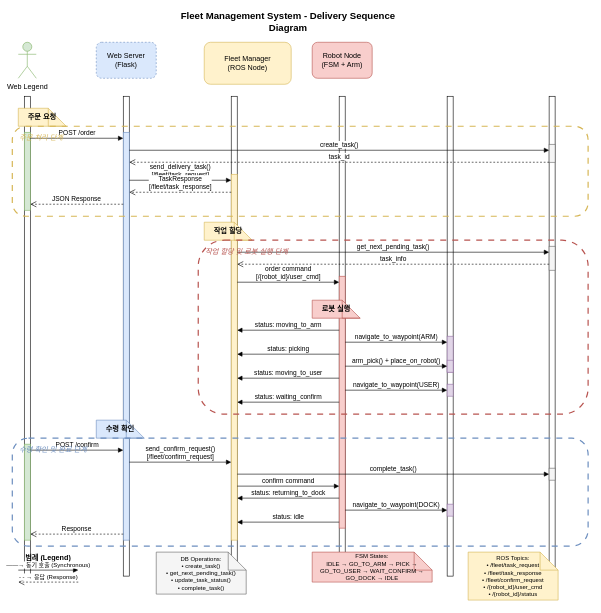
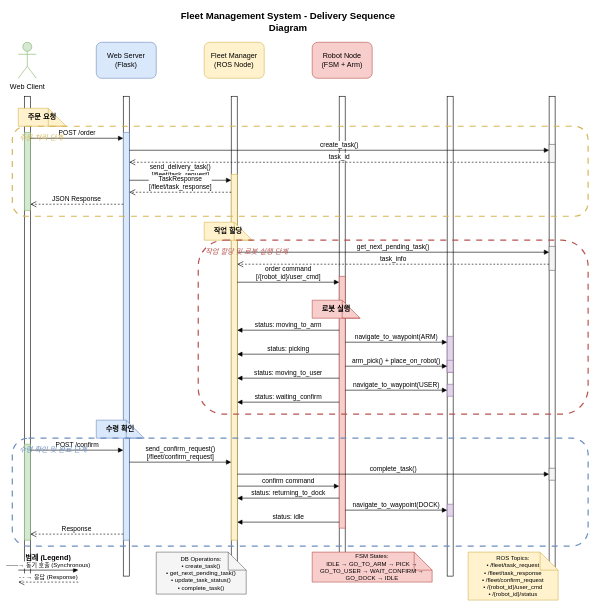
(126, 60) -> (126, 60)
(248, 63) -> (234, 60)
(28, 87) -> (28, 87)
